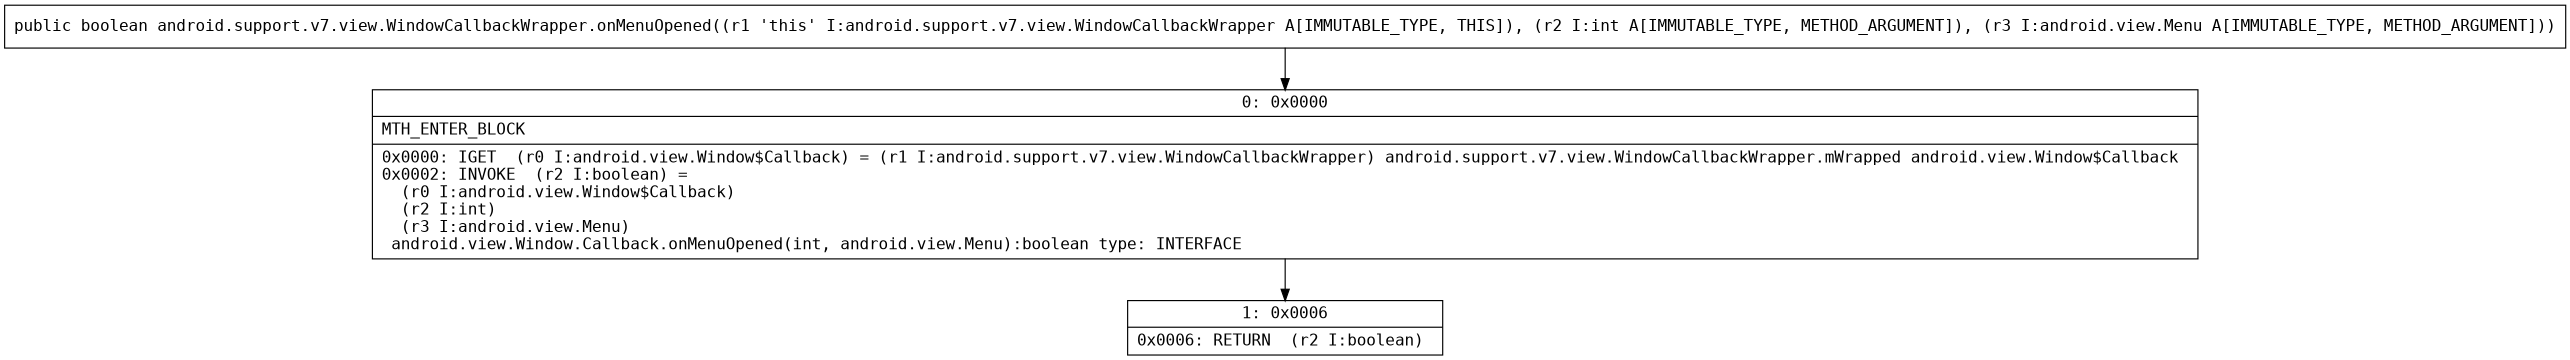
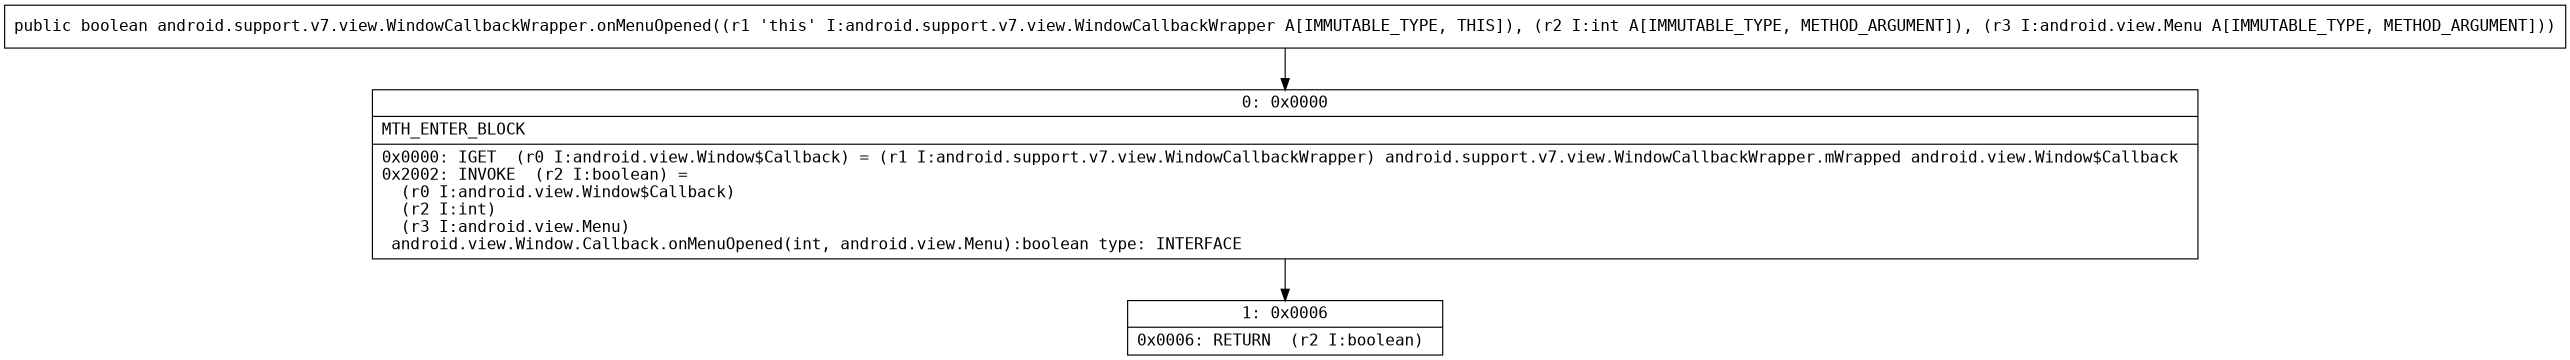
(540, 175) -> (540, 175)
